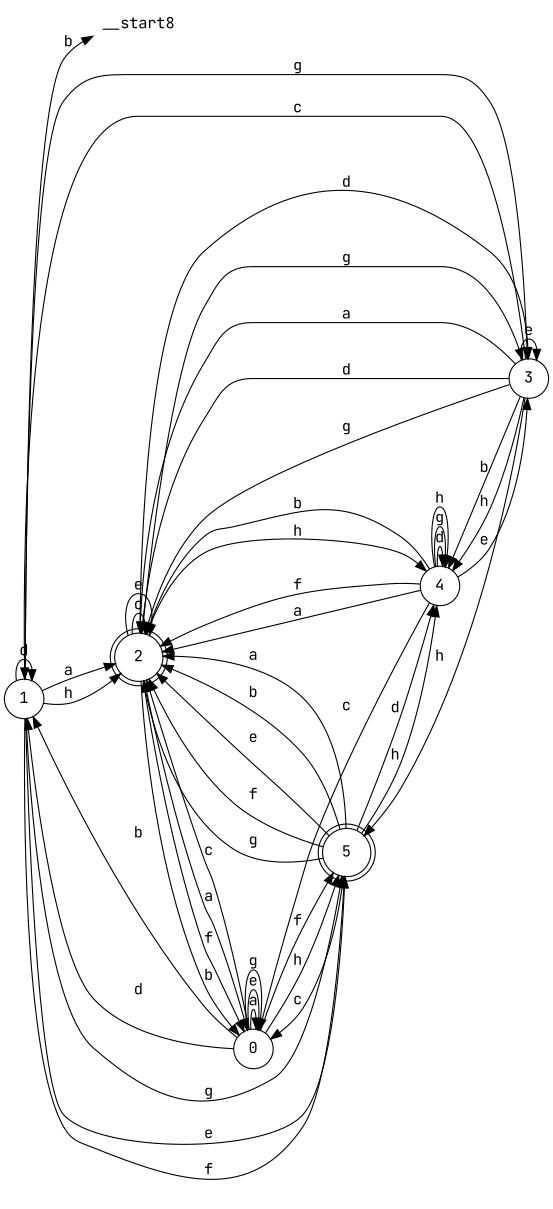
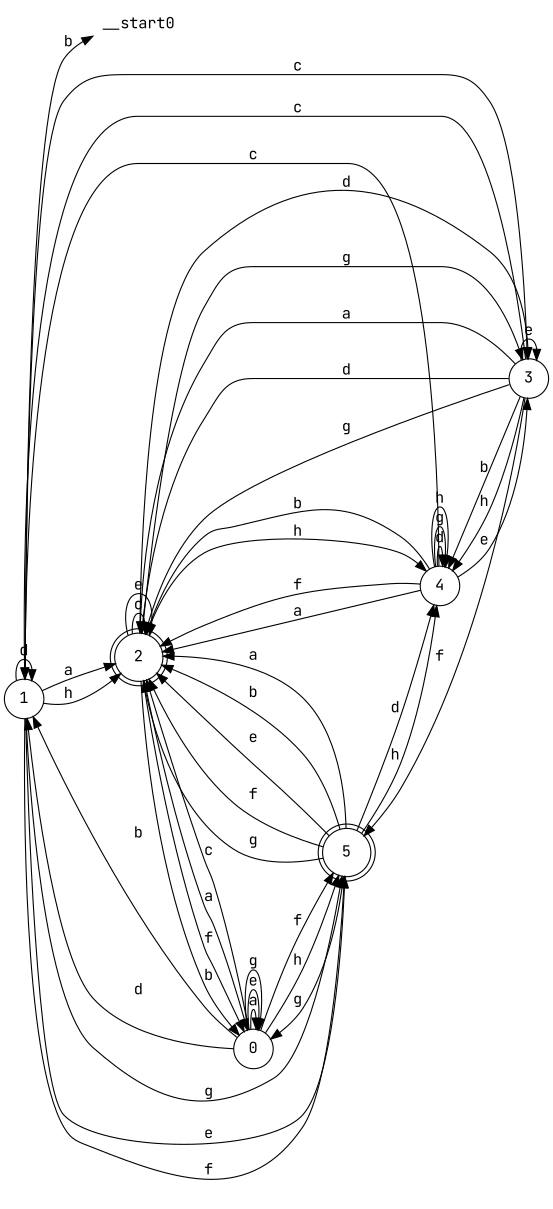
(139, 24) -> (139, 24)
(298, 66) -> (298, 66)
(440, 657) -> (440, 657)
(324, 814) -> (189, 163)
(298, 1000) -> (298, 1000)
